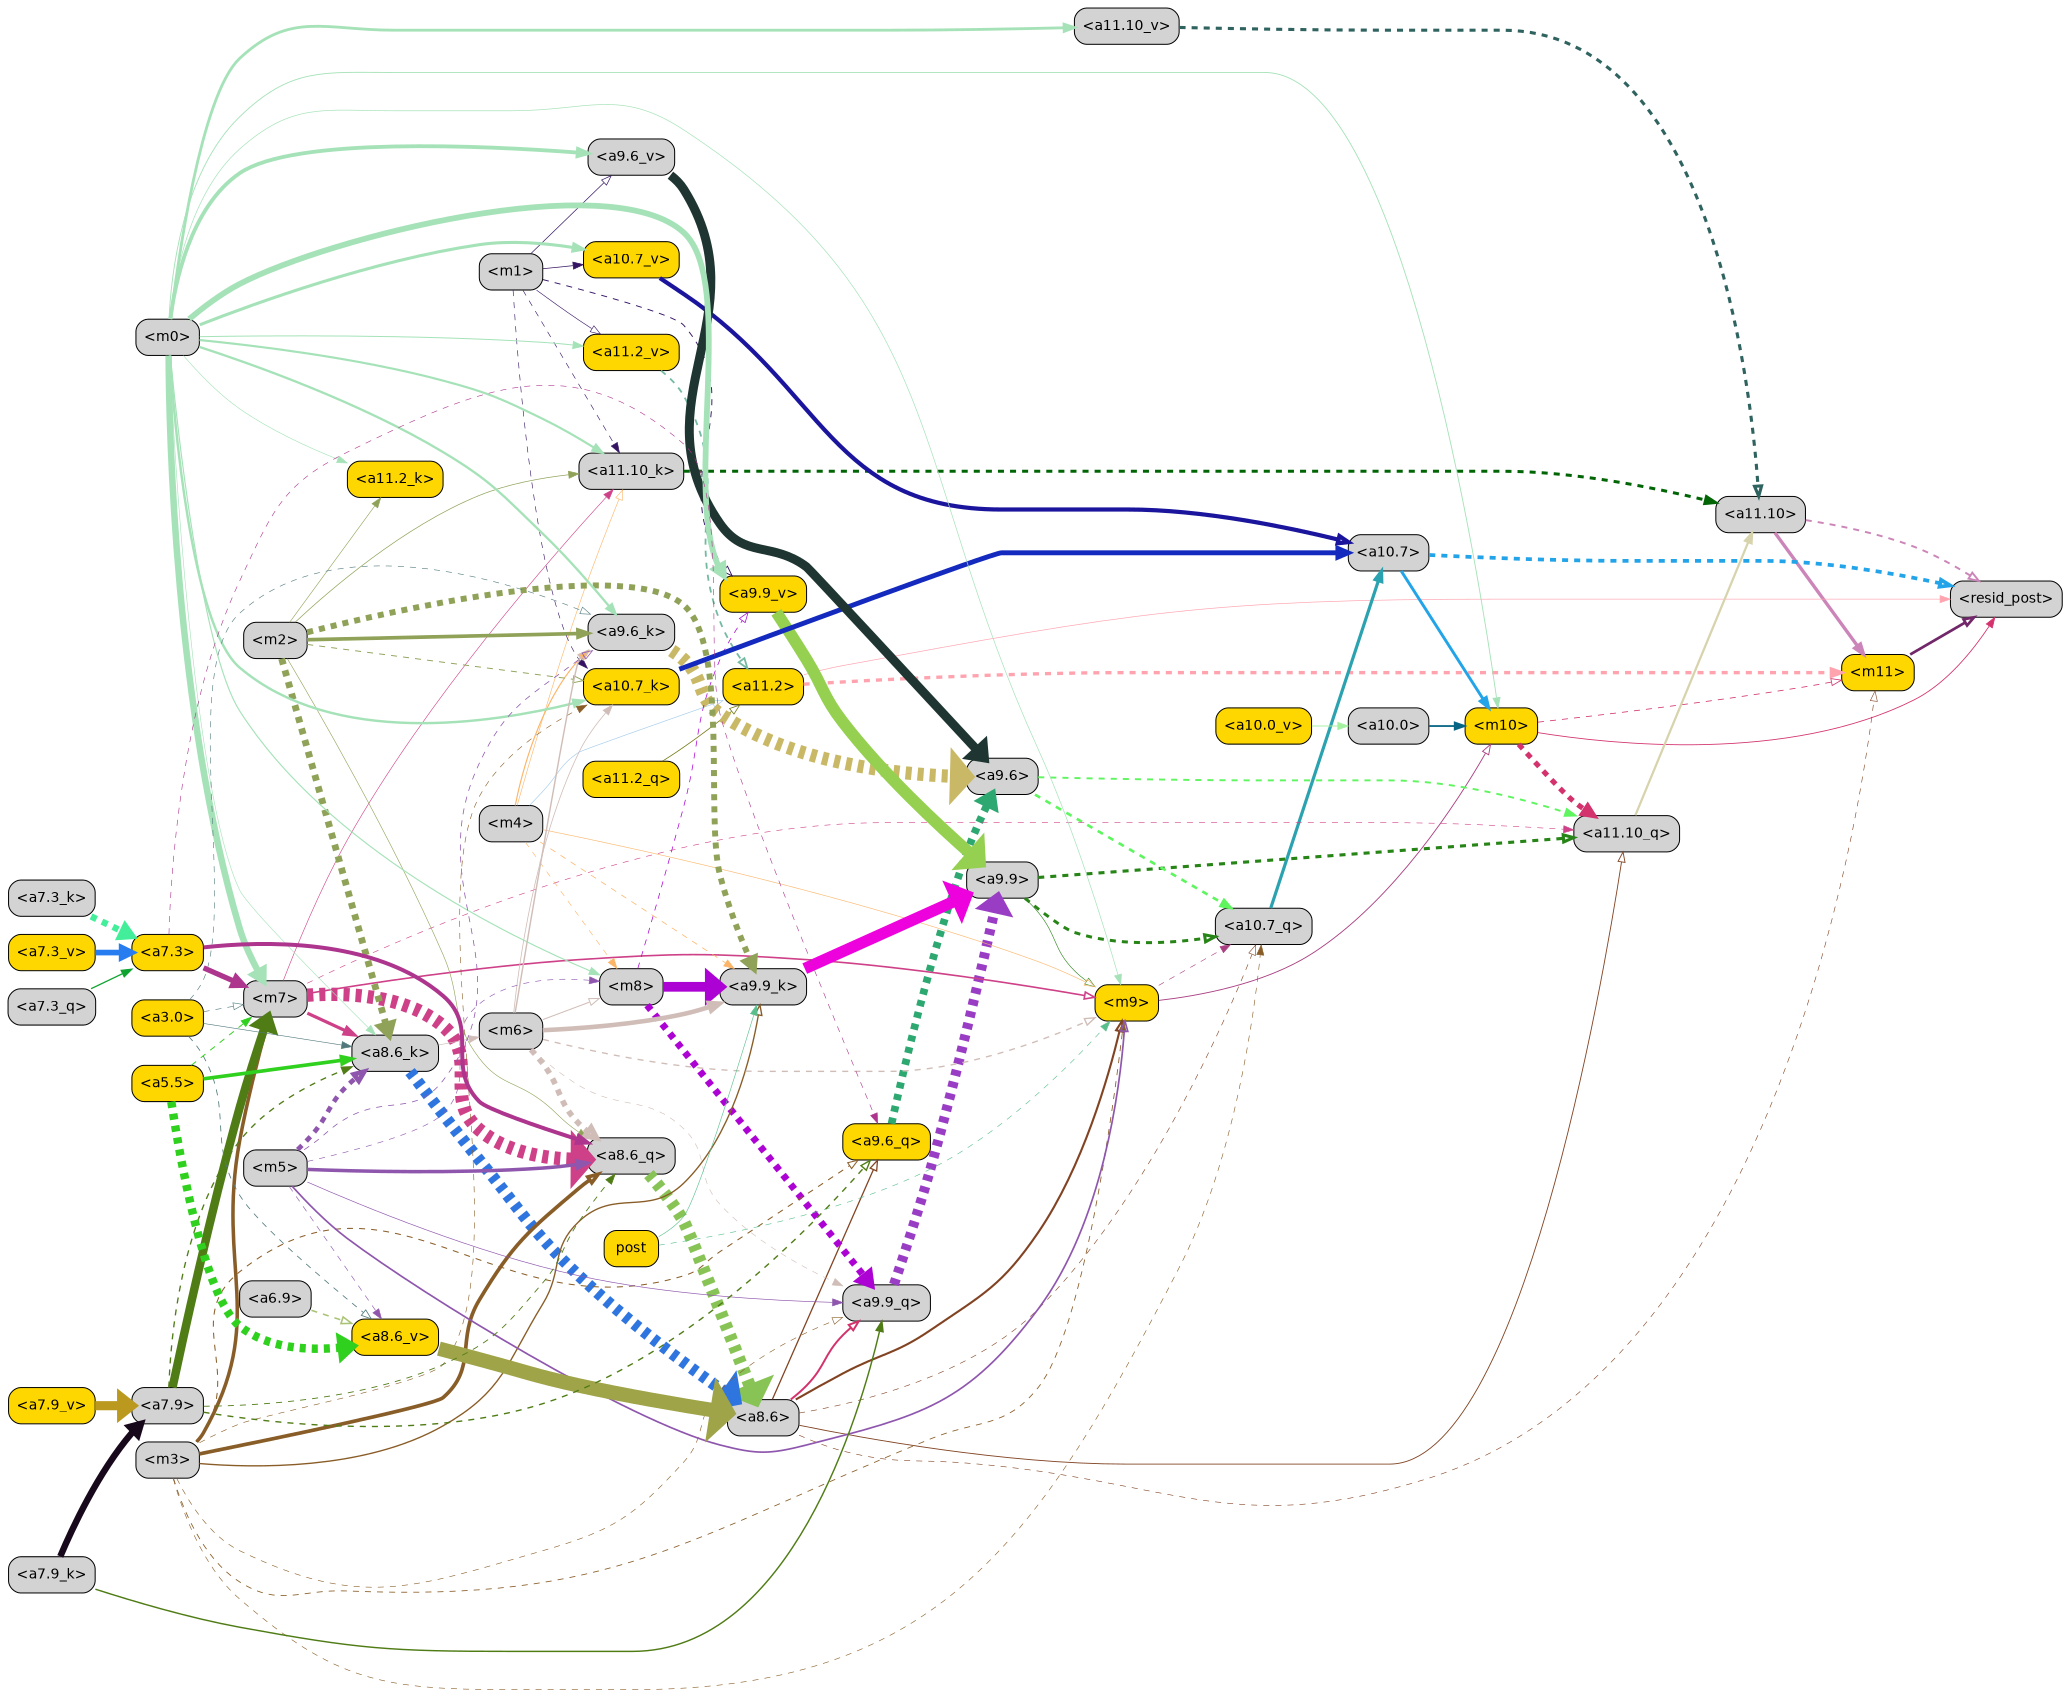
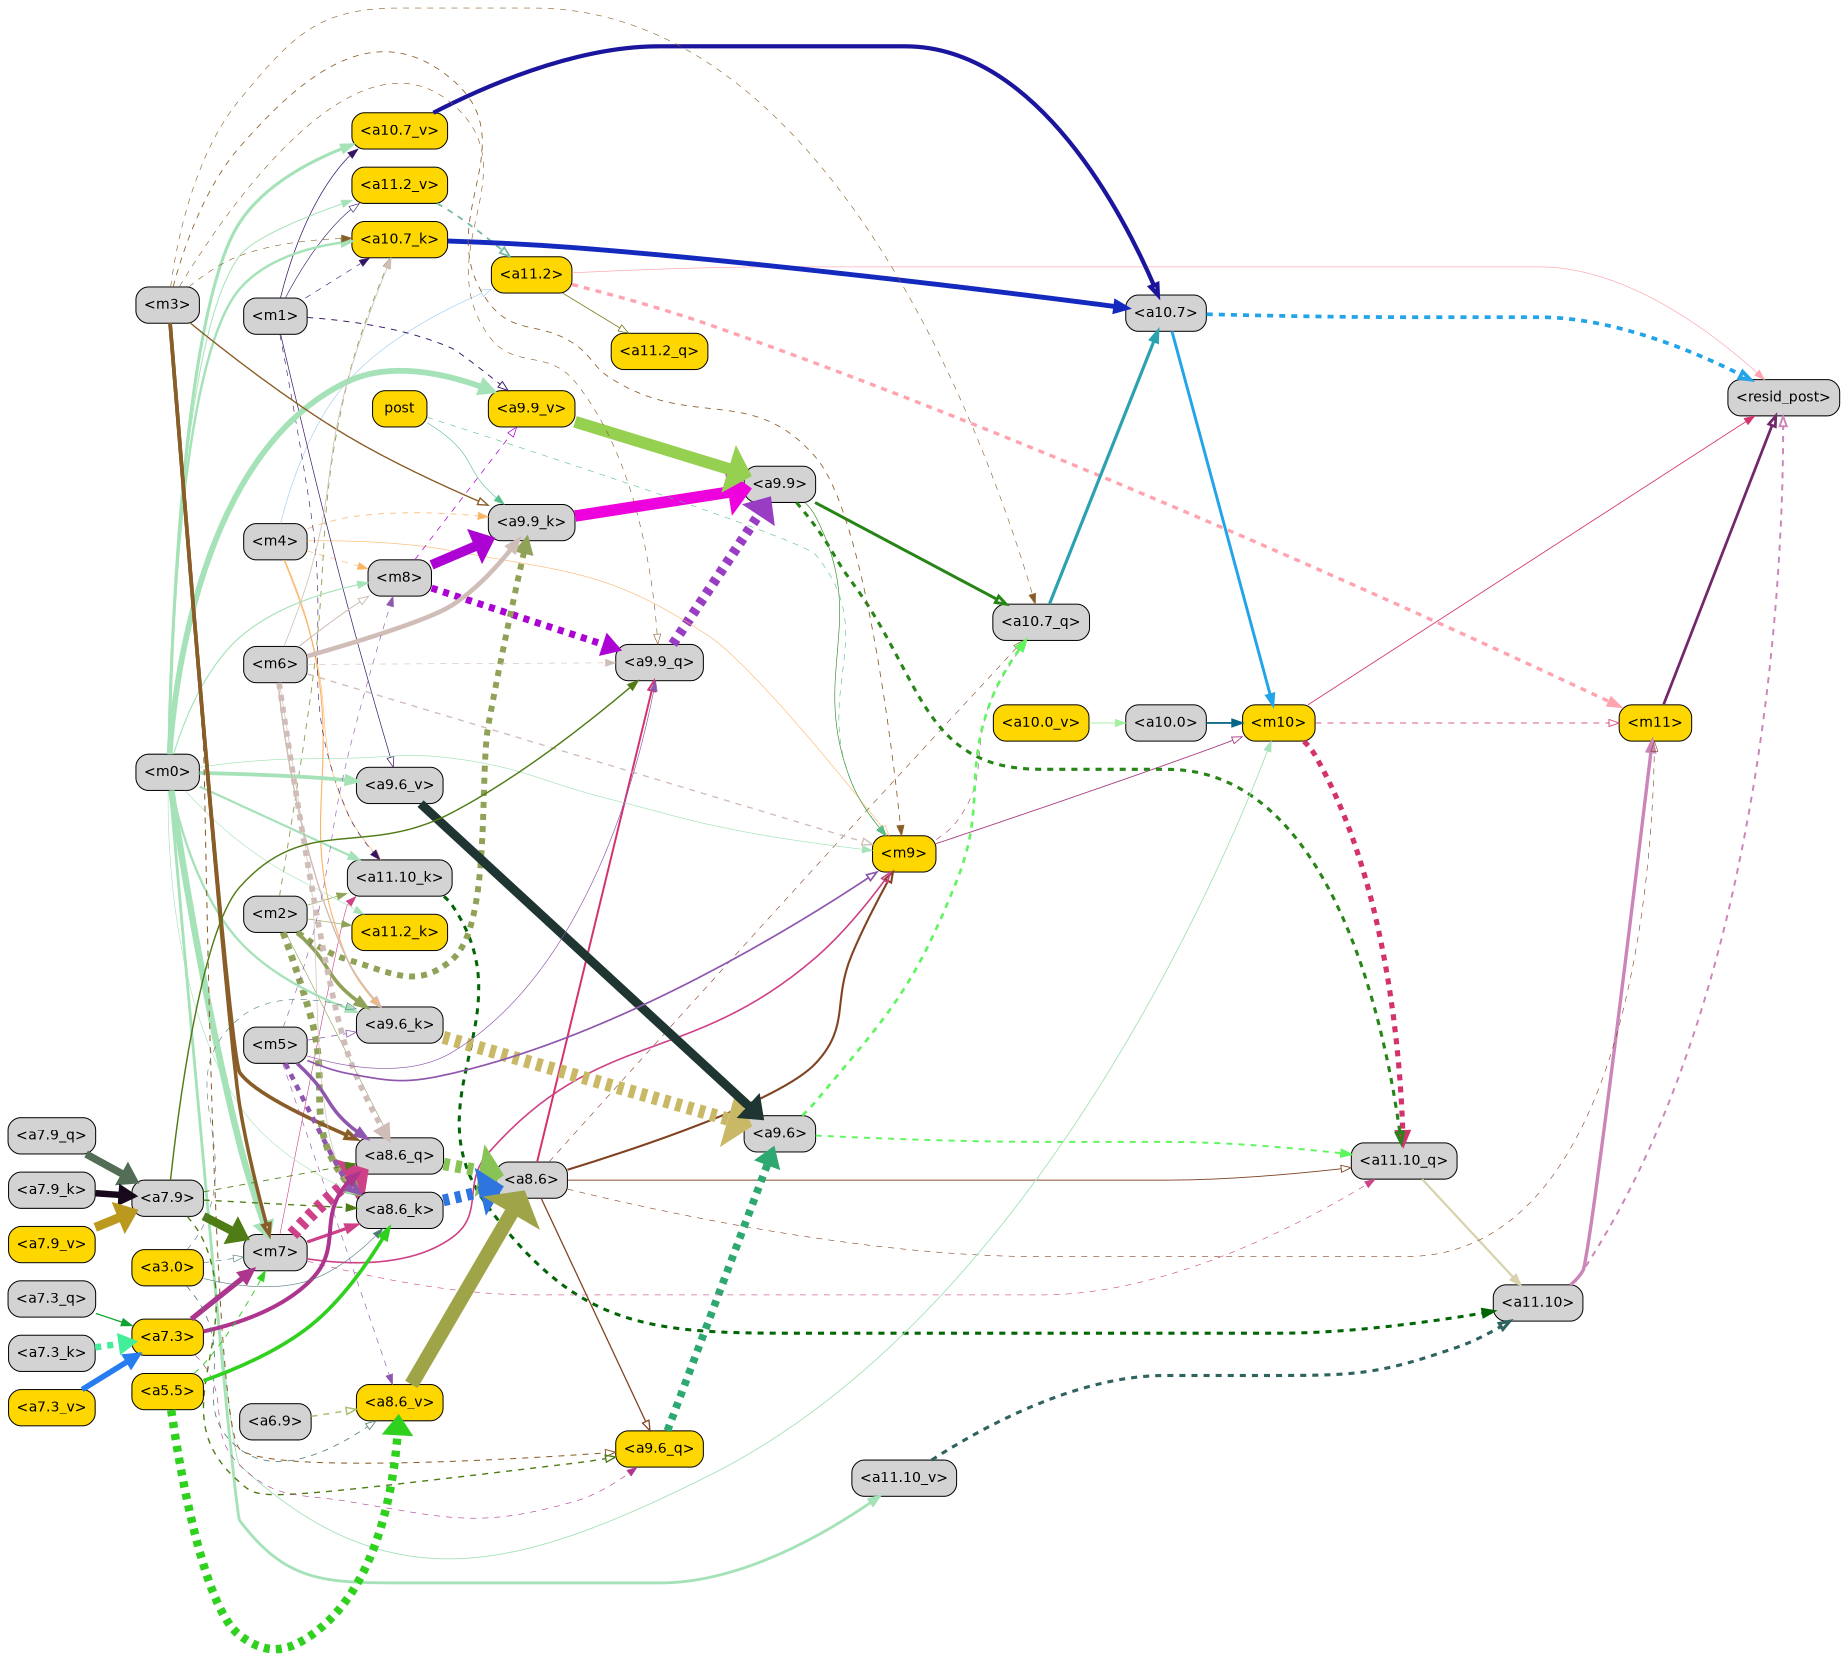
(705, 732) -> (591, 310)
(1100, 939) -> (906, 551)
(449, 1043) -> (316, 973)
none -> (52, 1136)
(577, 1651) -> (251, 876)
